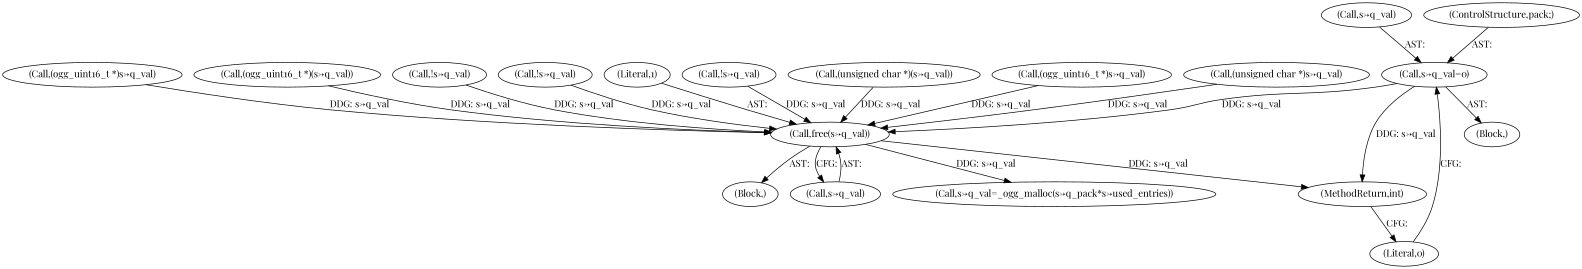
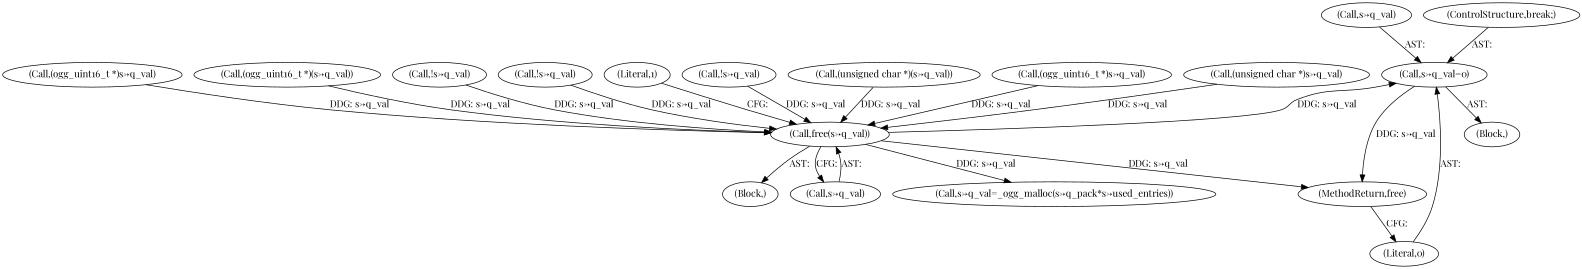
(1502, 15) -> (1502, 15)
(759, 105) -> (759, 105)
(1147, 113) -> (1142, 123)
(1452, 164) -> (1452, 164)
(1362, 194) -> (1362, 194)
